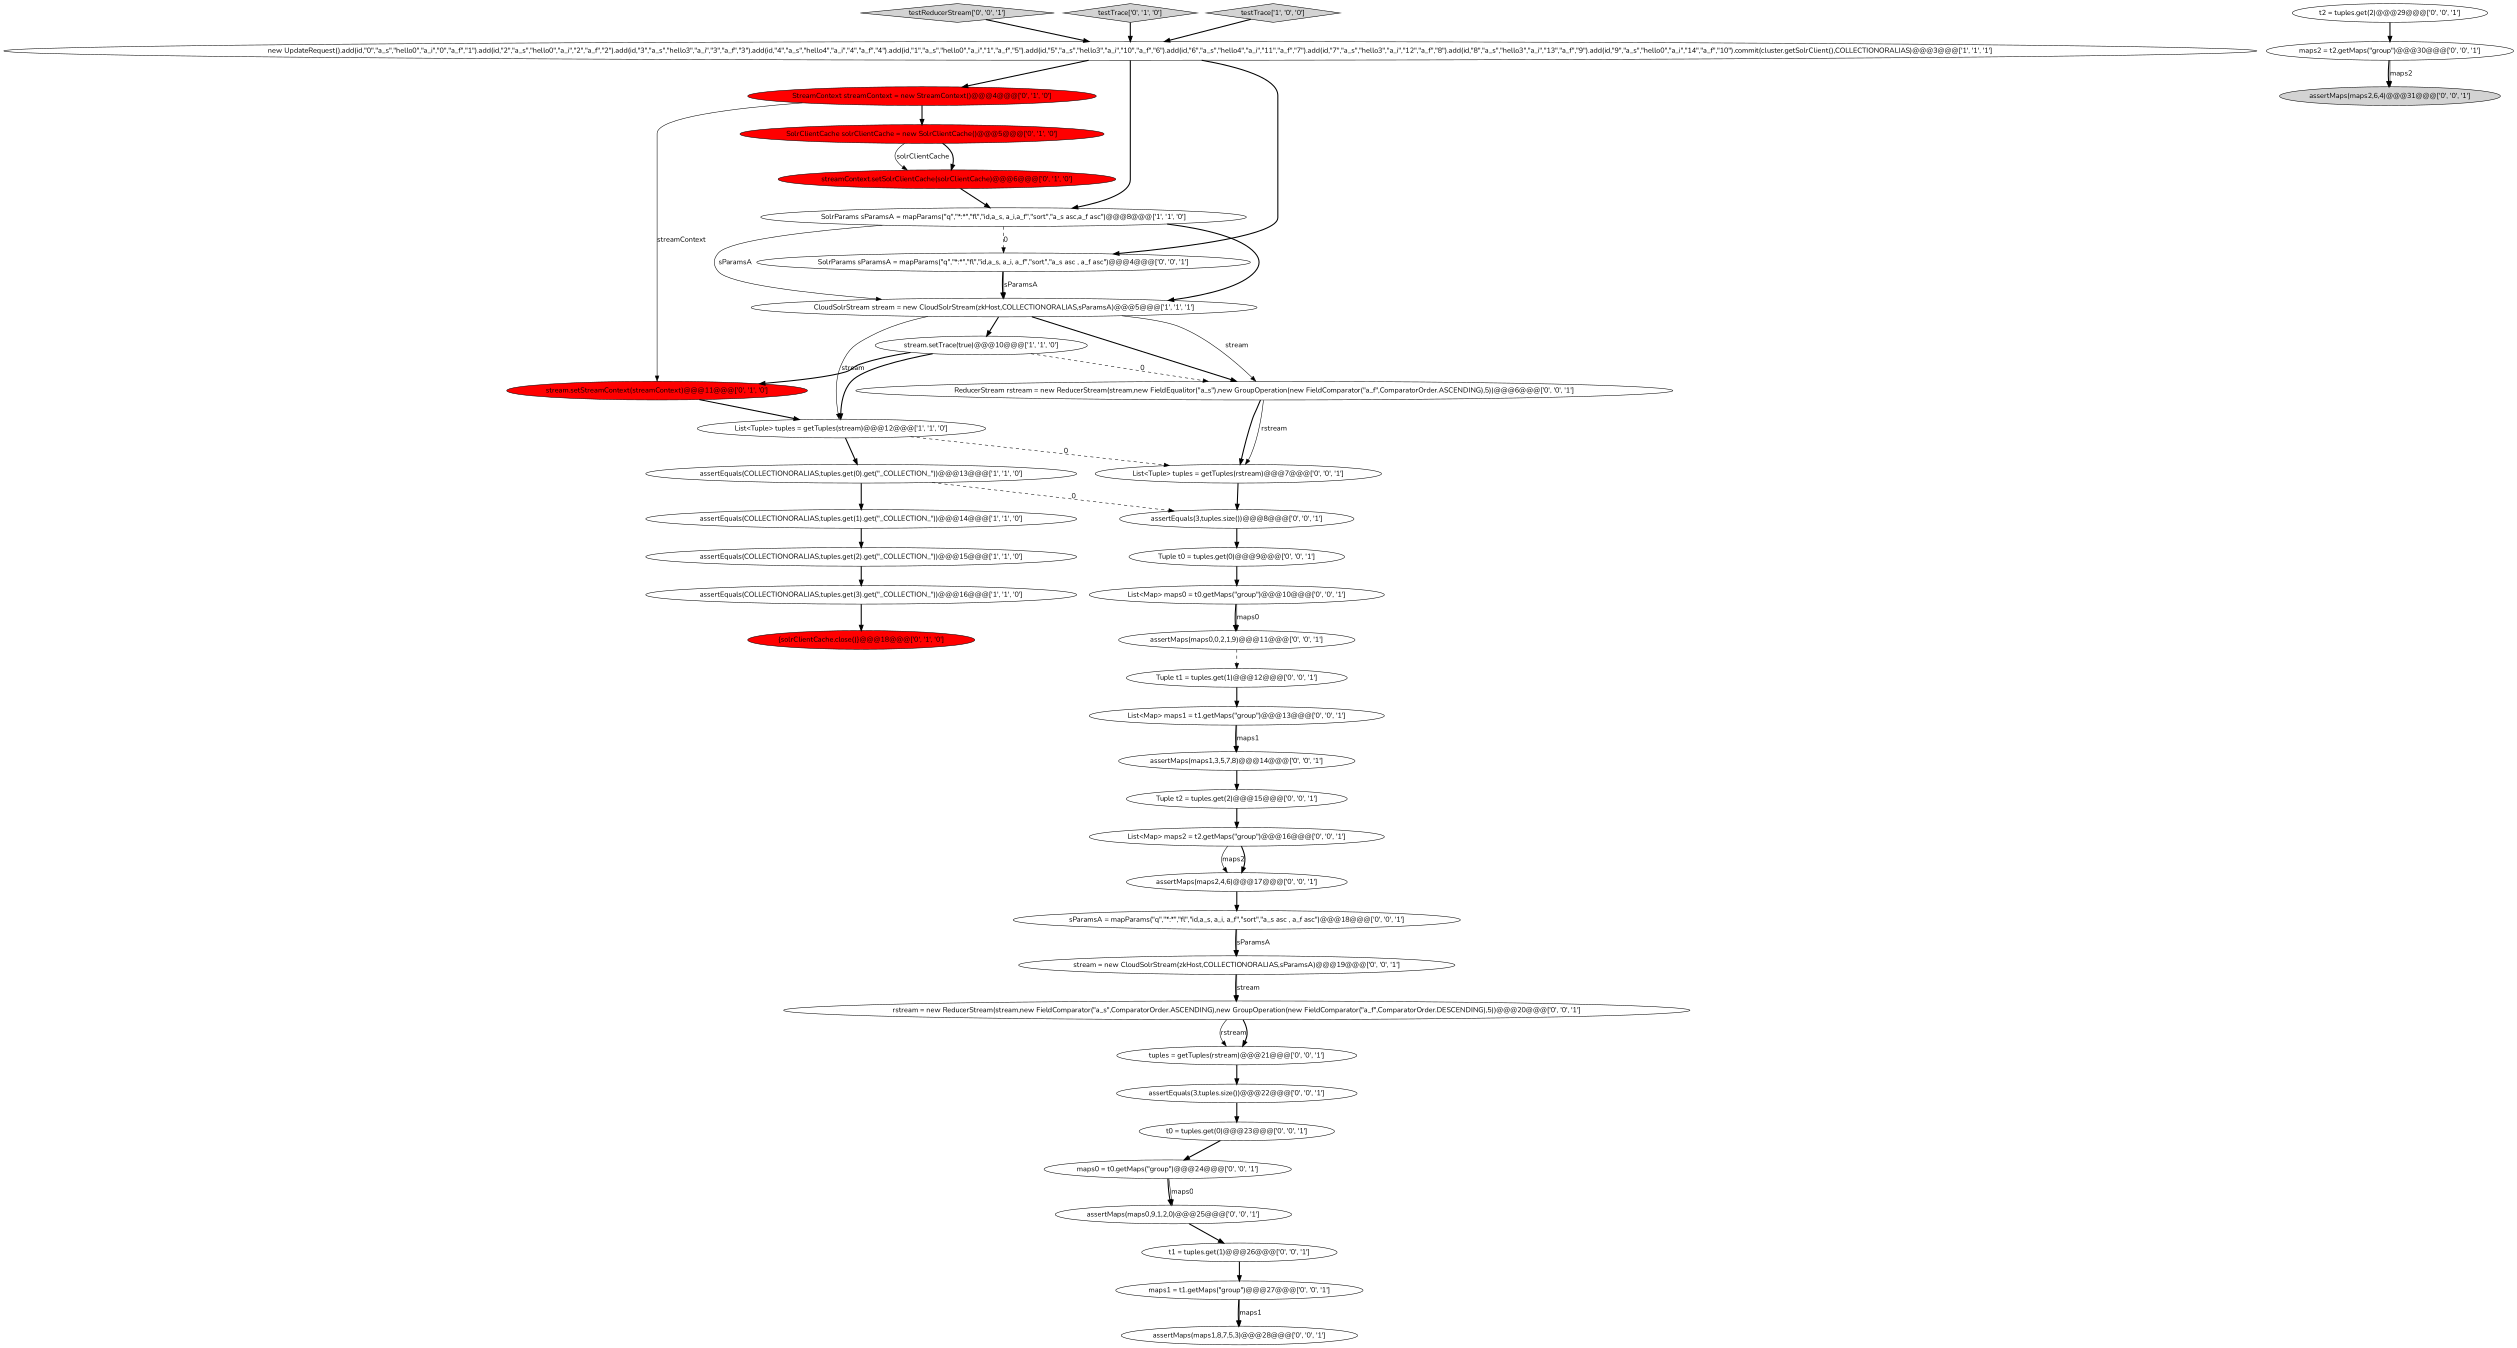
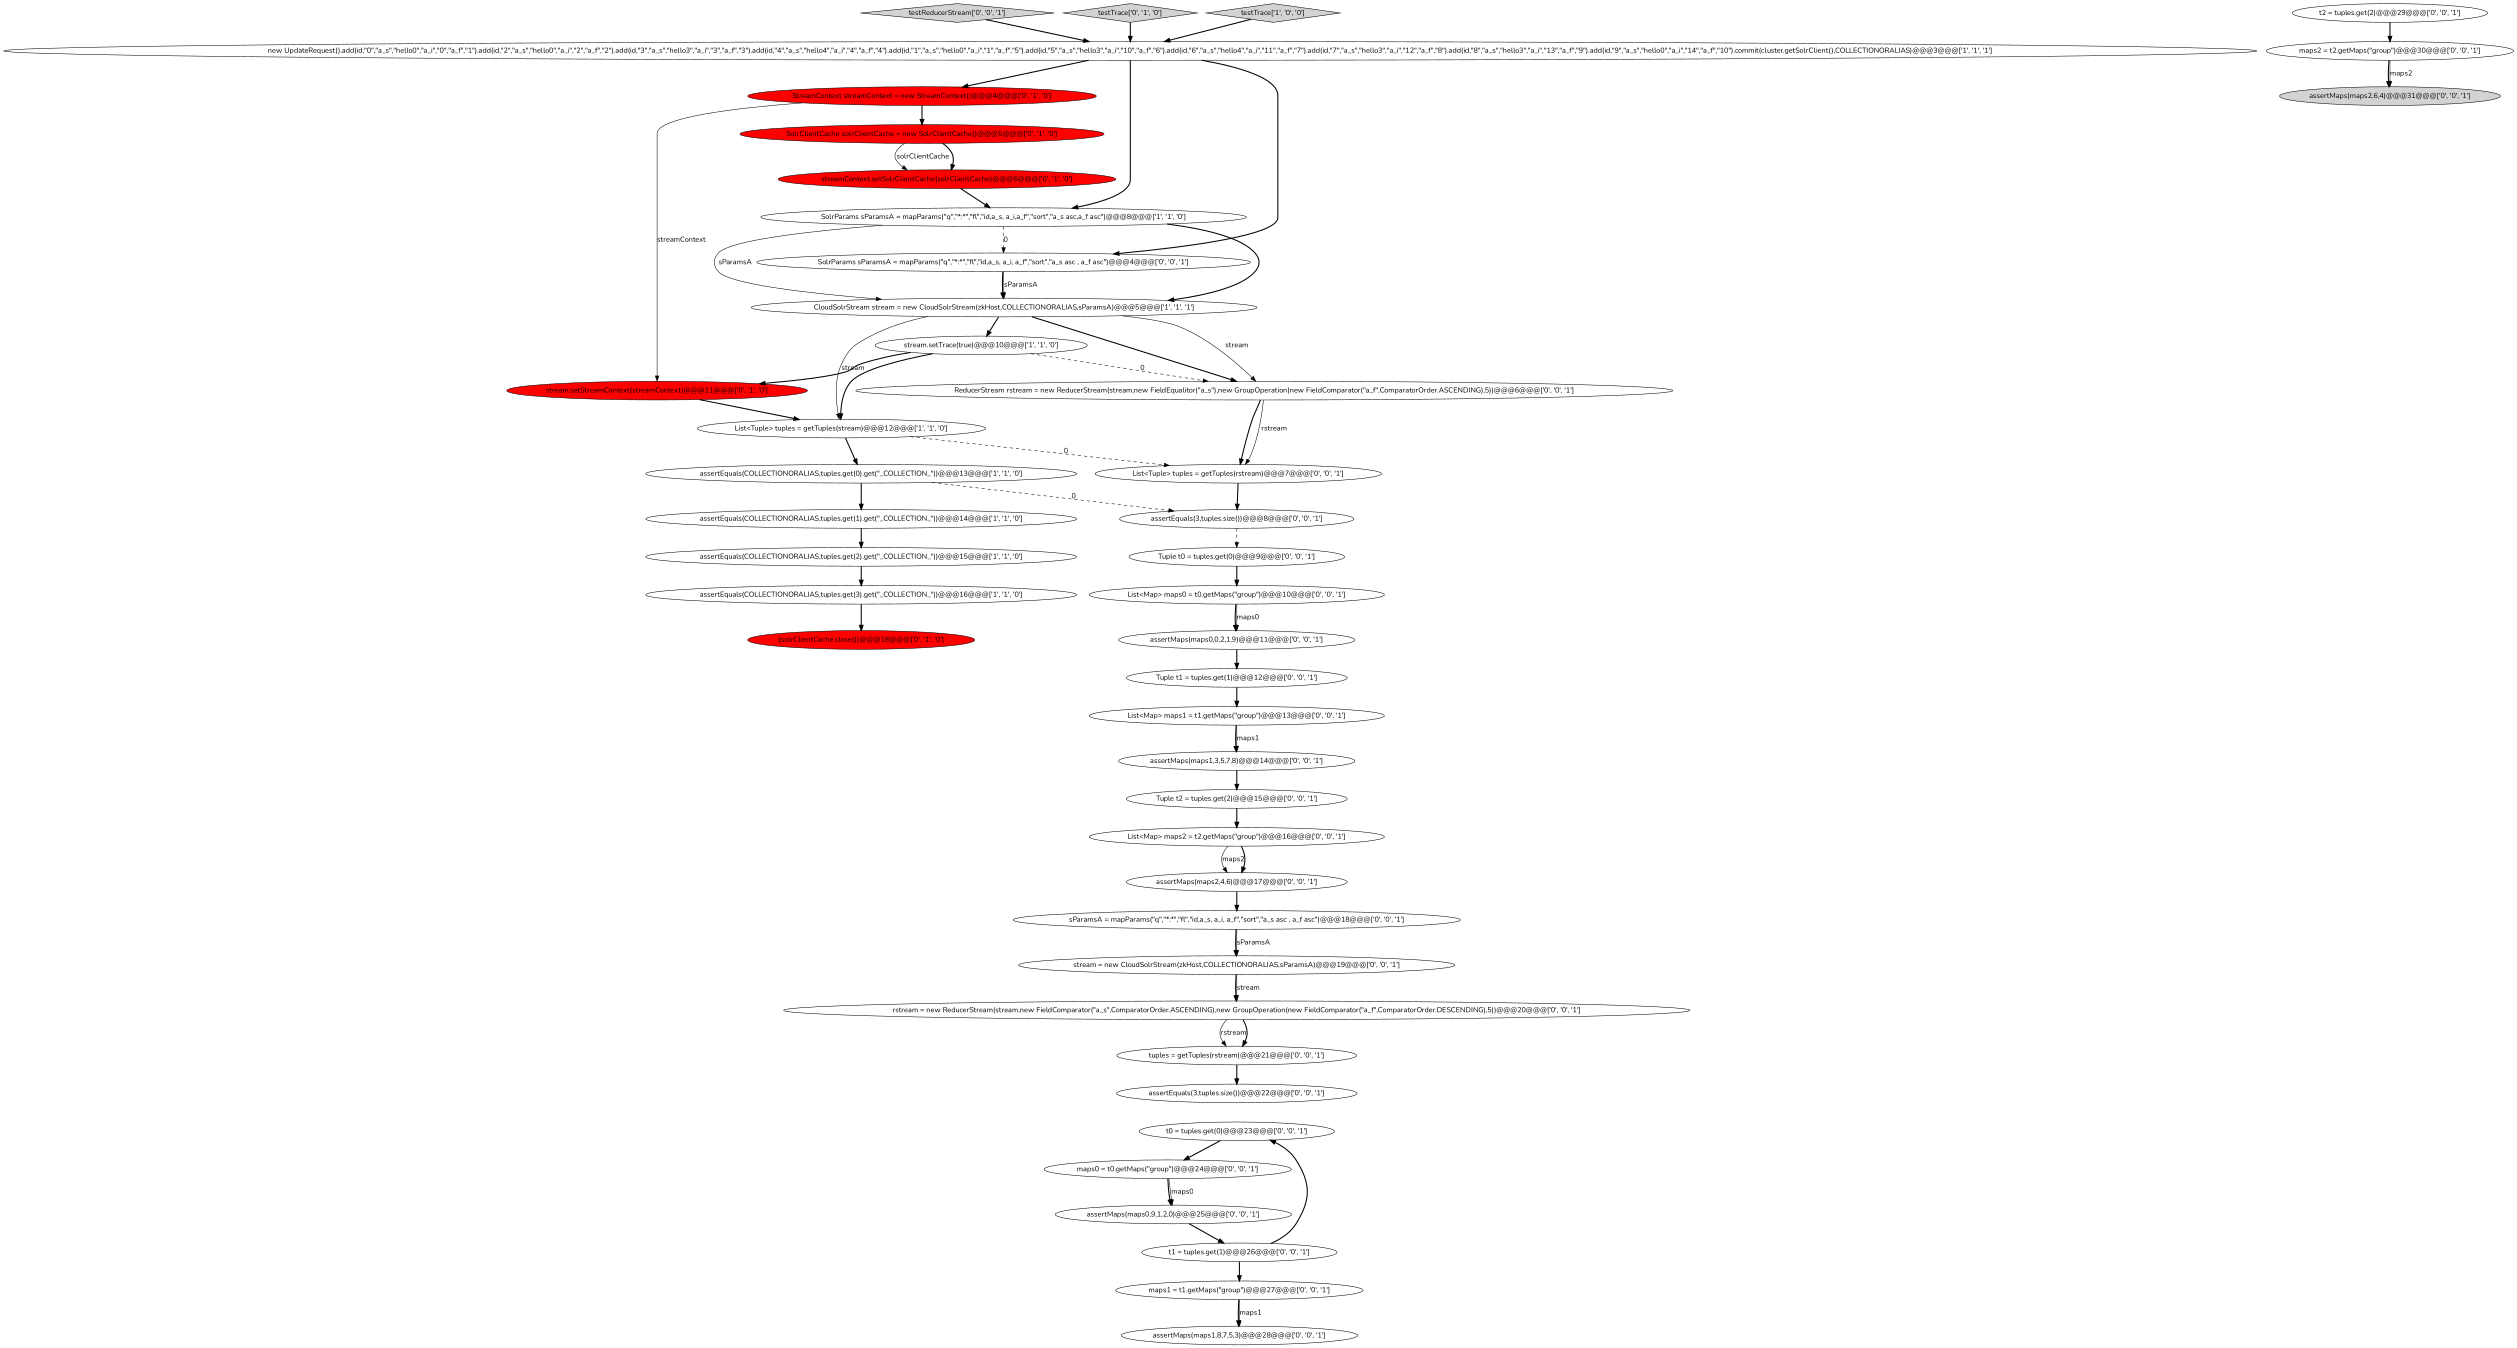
(1237, 535) -> (1237, 535)
(1237, 656) -> (1237, 656)
(1237, 1110) -> (1307, 1194)
